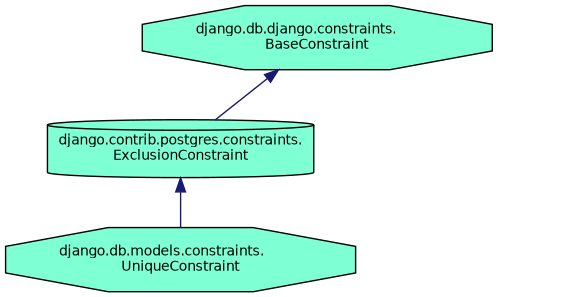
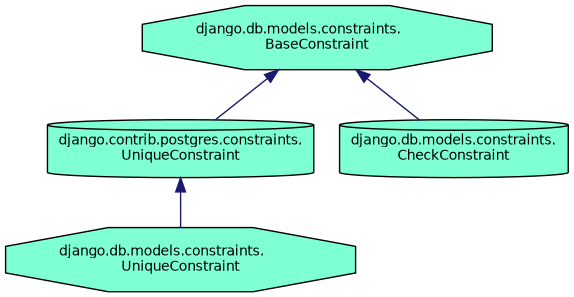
(317, 38) -> (317, 38)
(181, 149) -> (181, 149)
none -> (454, 149)
